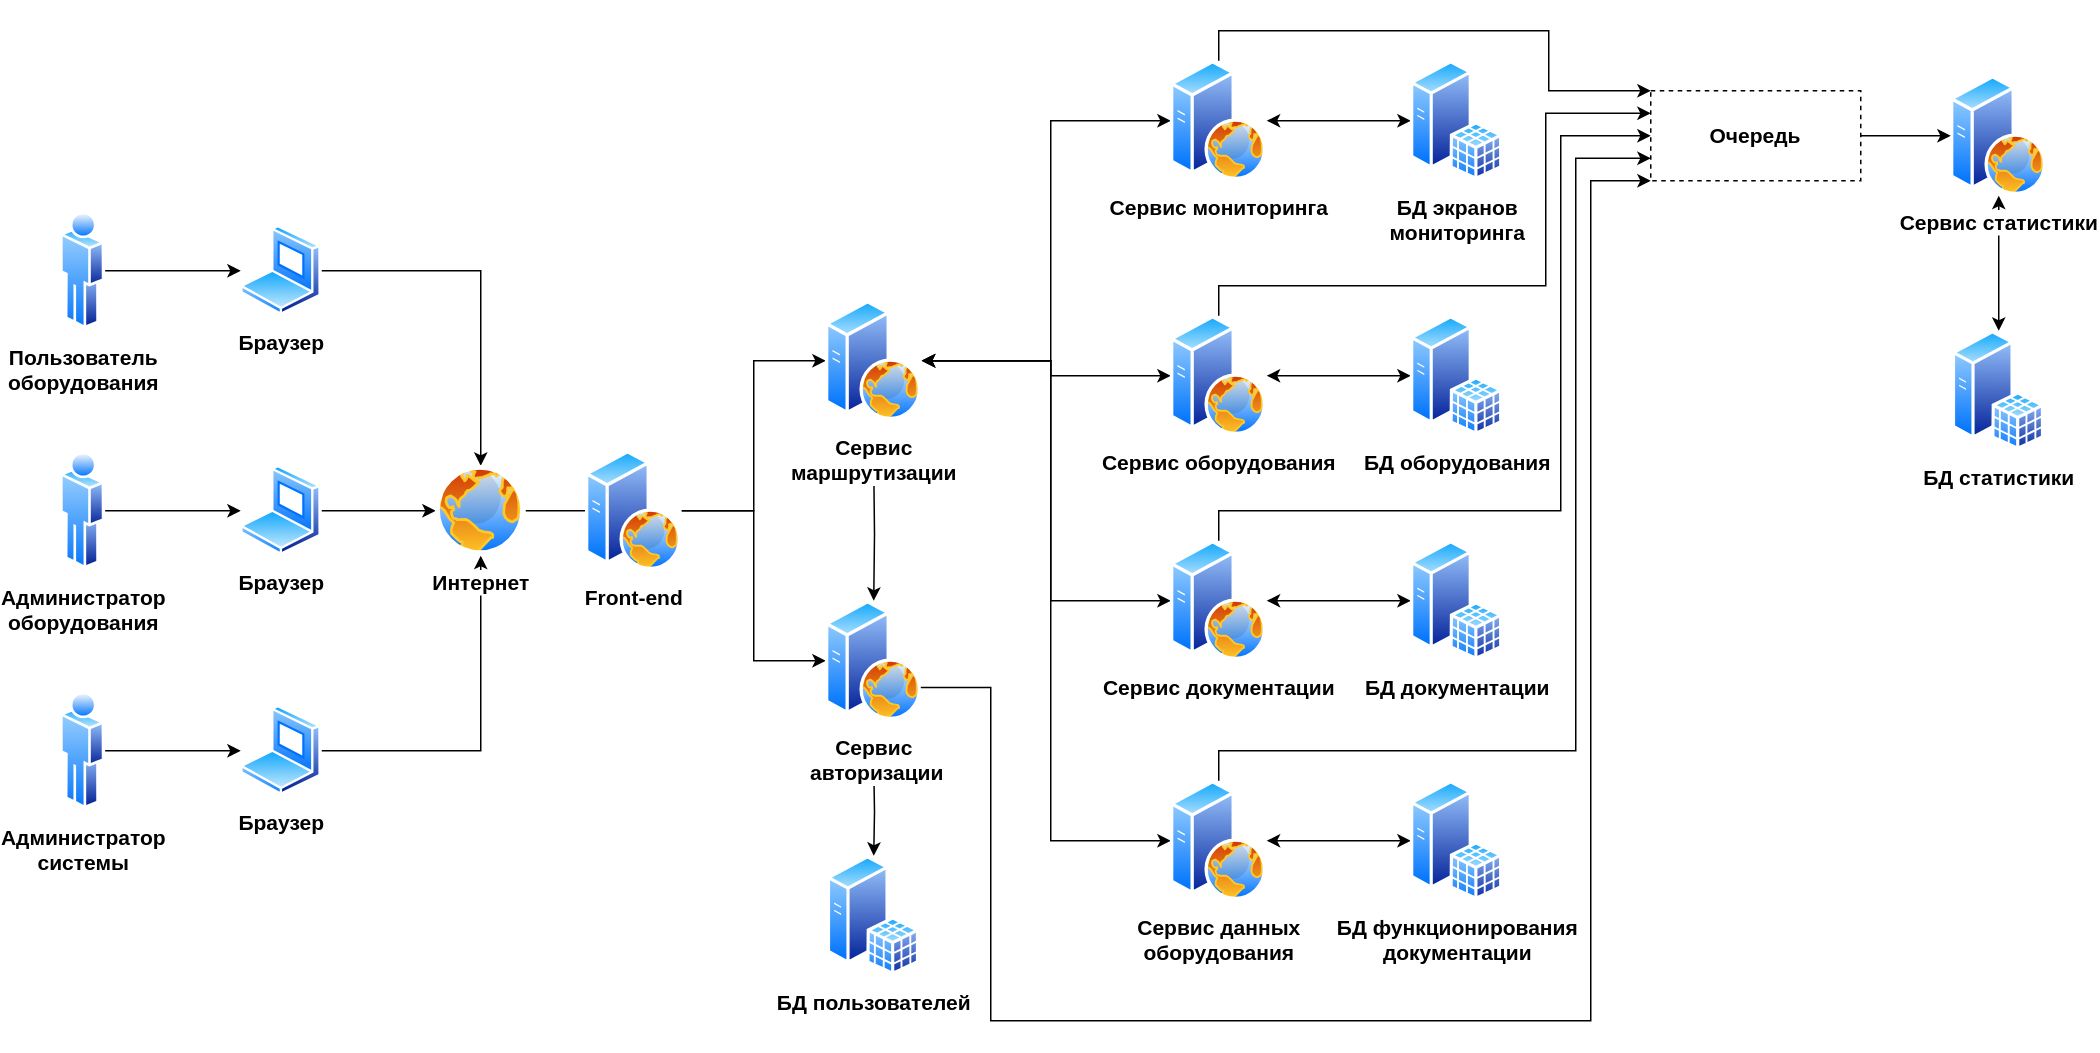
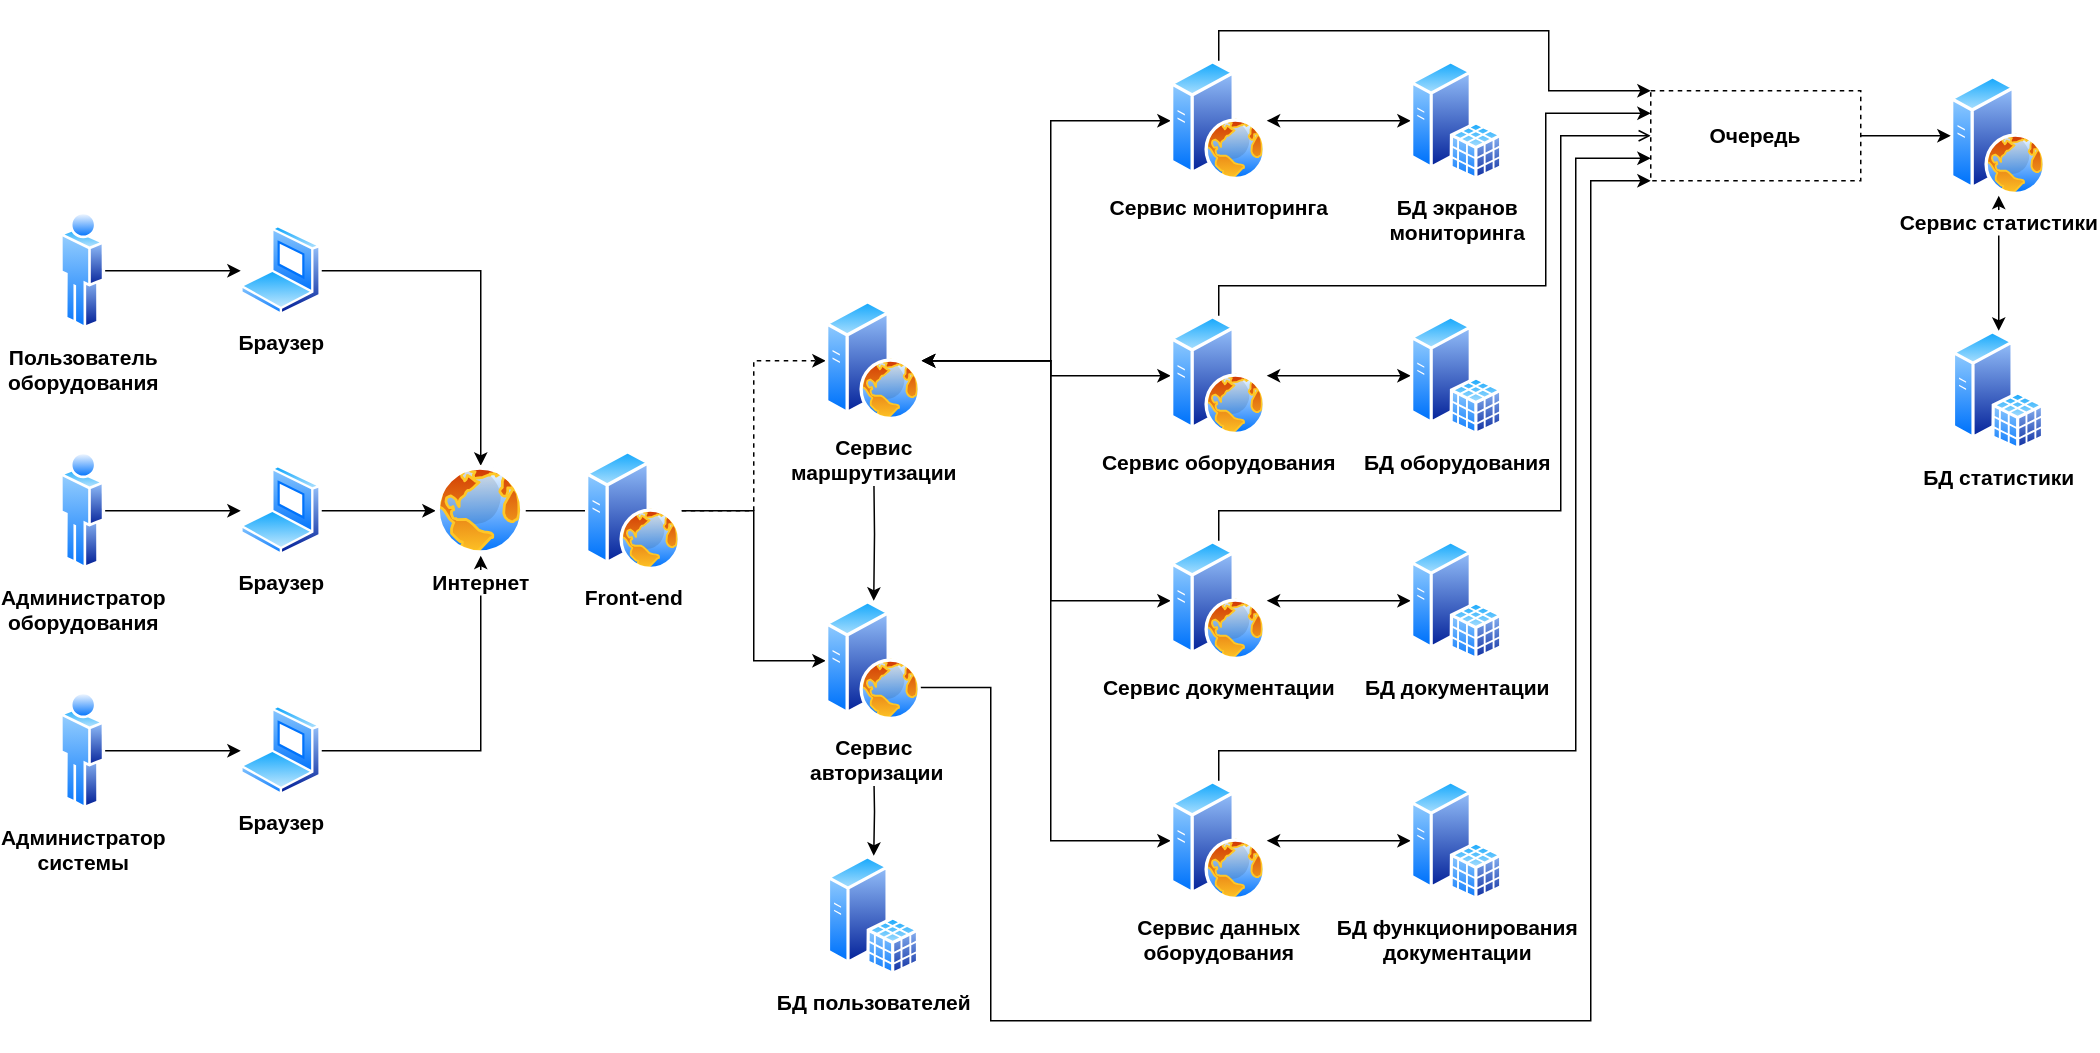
(1639, 136) -> (1641, 136)
(754, 405) -> (754, 405)
